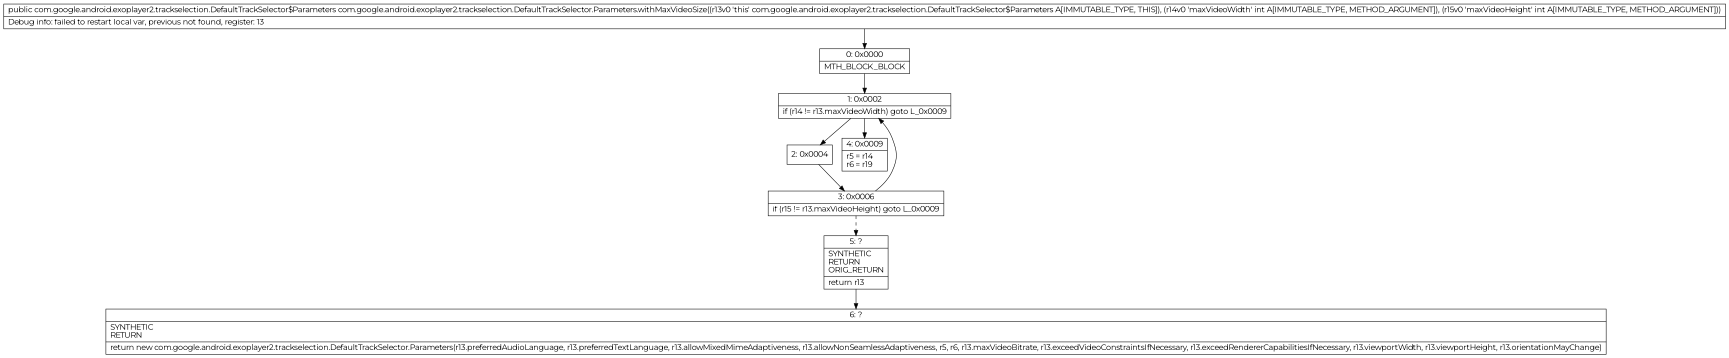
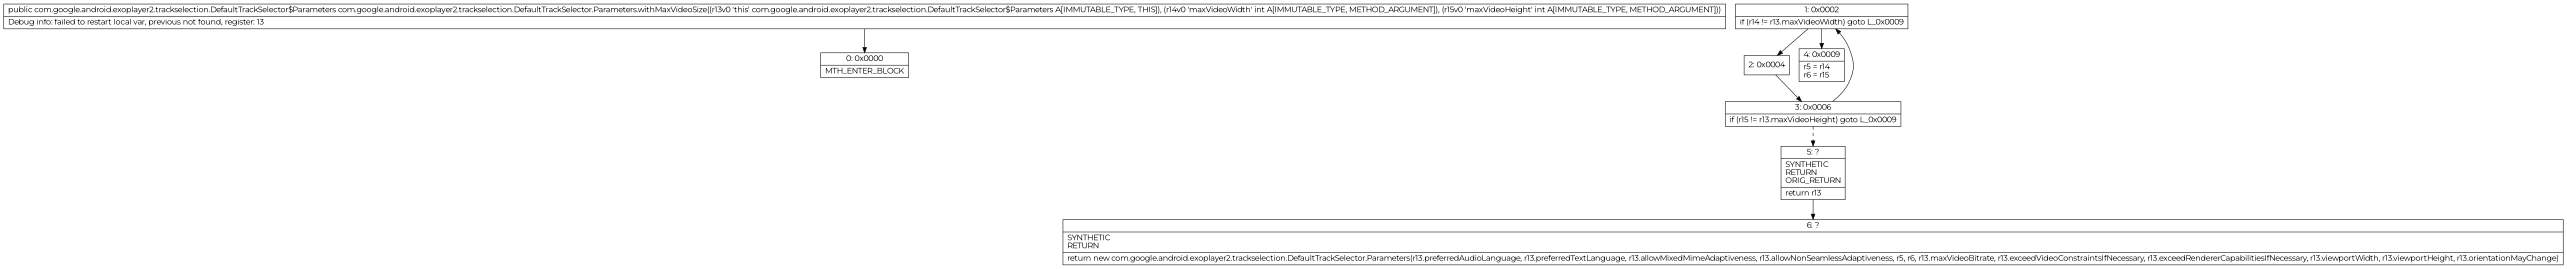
(865, 67) -> (865, 71)
(865, 81) -> none
(860, 165) -> (1817, 75)
